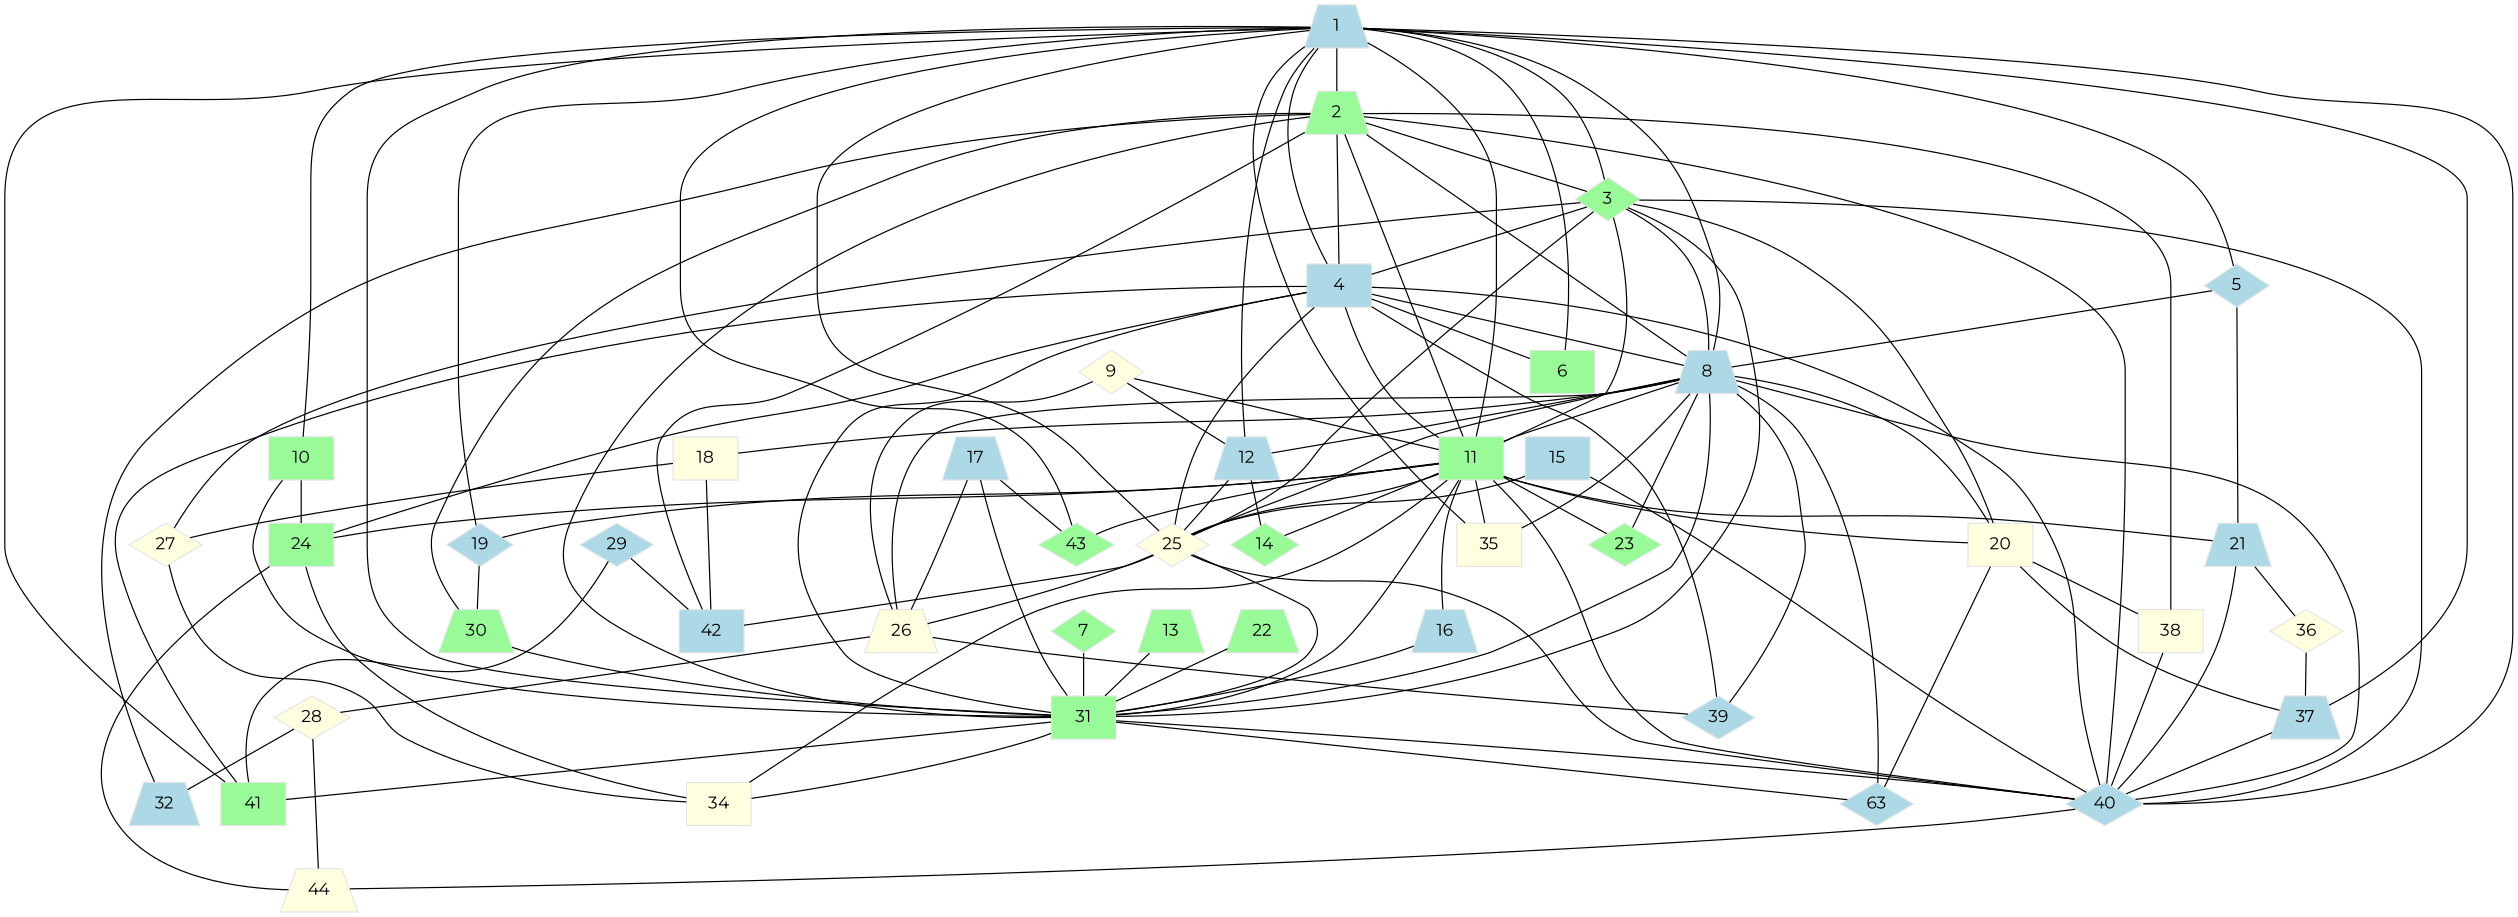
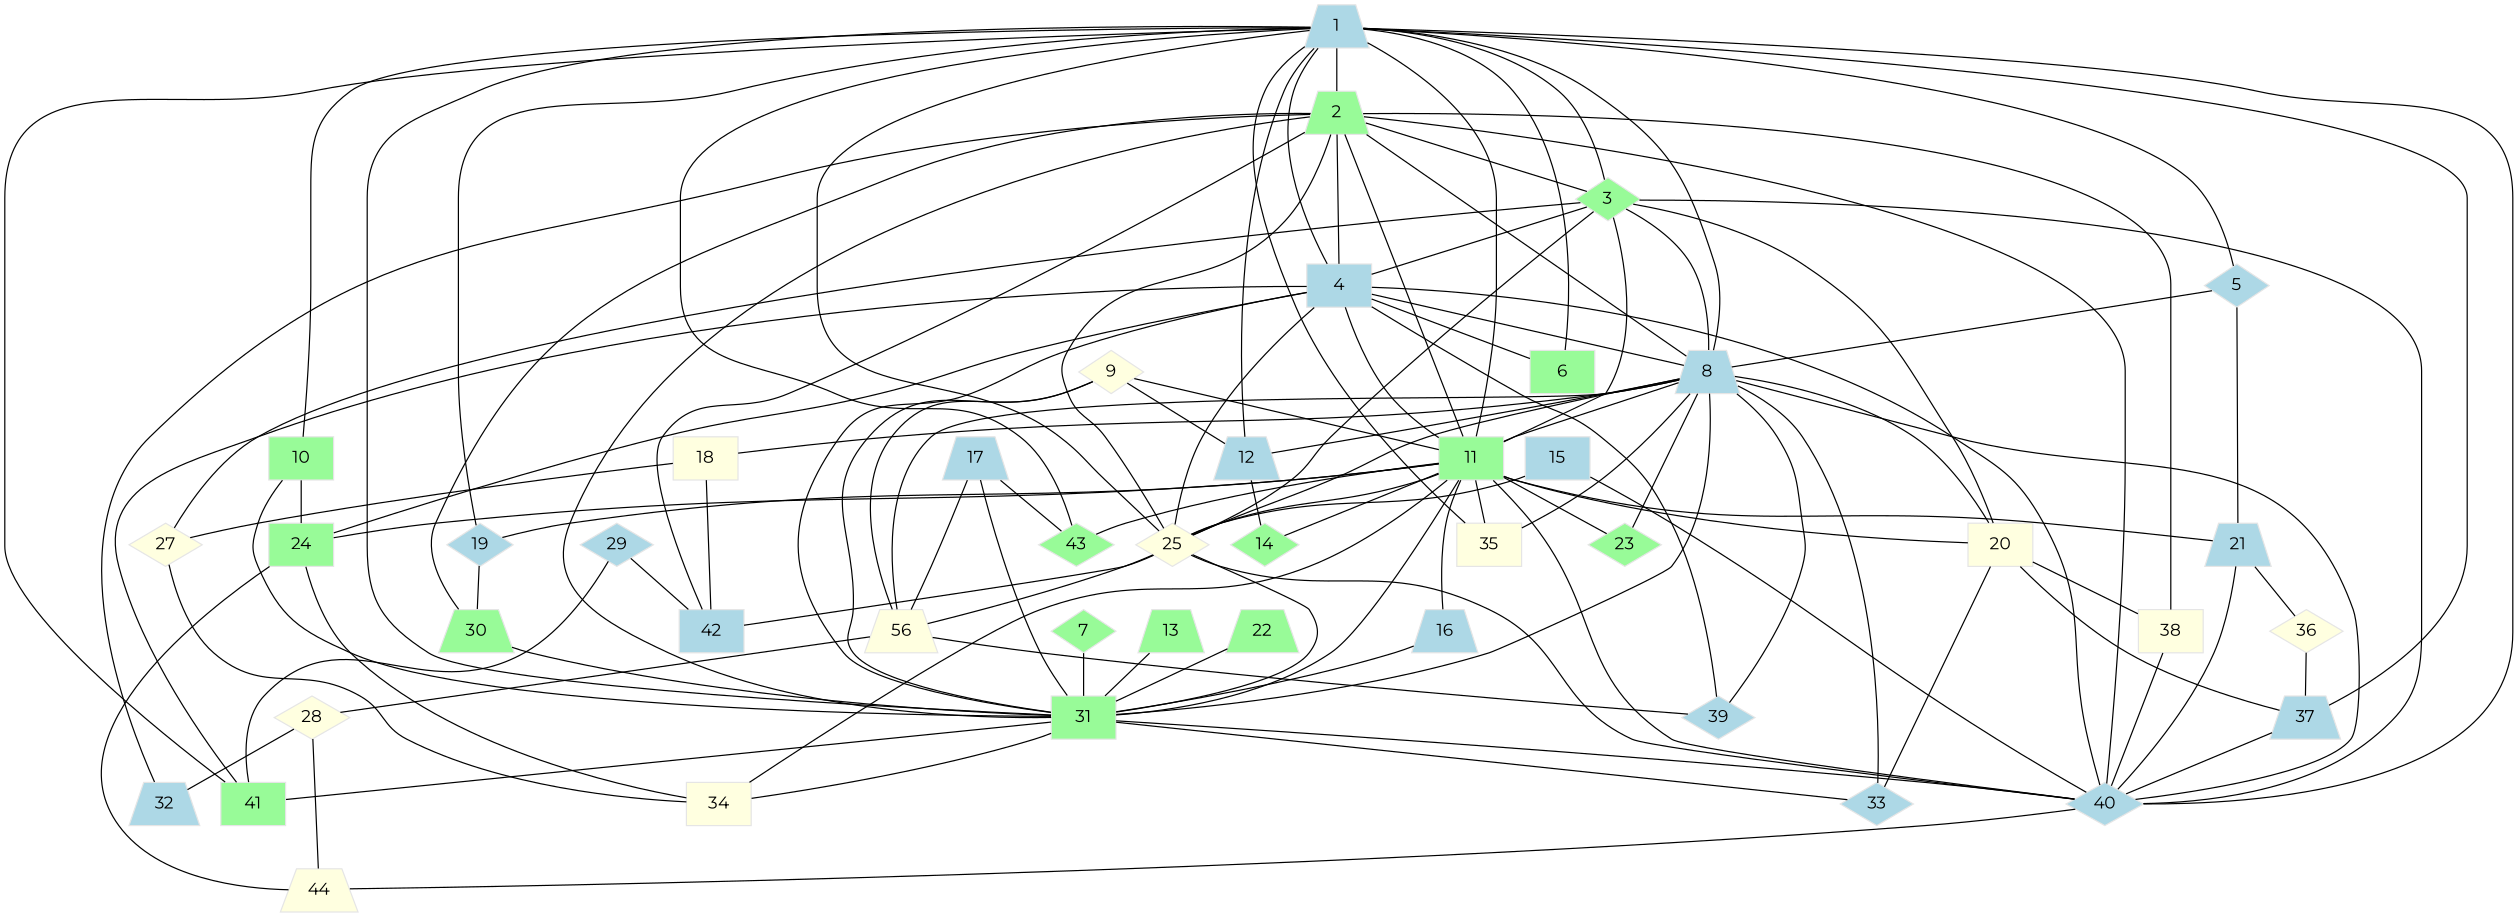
(1201, 511) -> (1119, 299)
(1629, 626) -> (845, 528)
(901, 631) -> (901, 631)
(1877, 804) -> (1877, 804)
